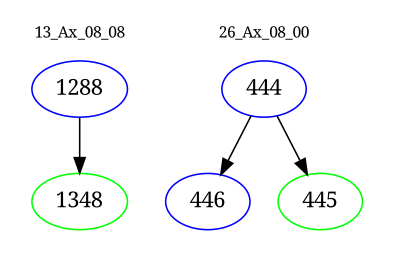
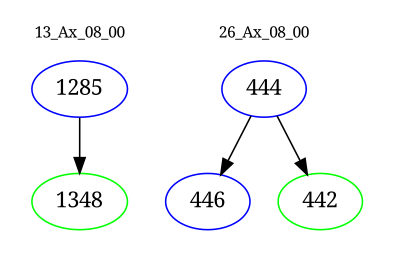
(80, 34) -> (80, 34)
(80, 89) -> (80, 89)
(320, 202) -> (320, 202)
